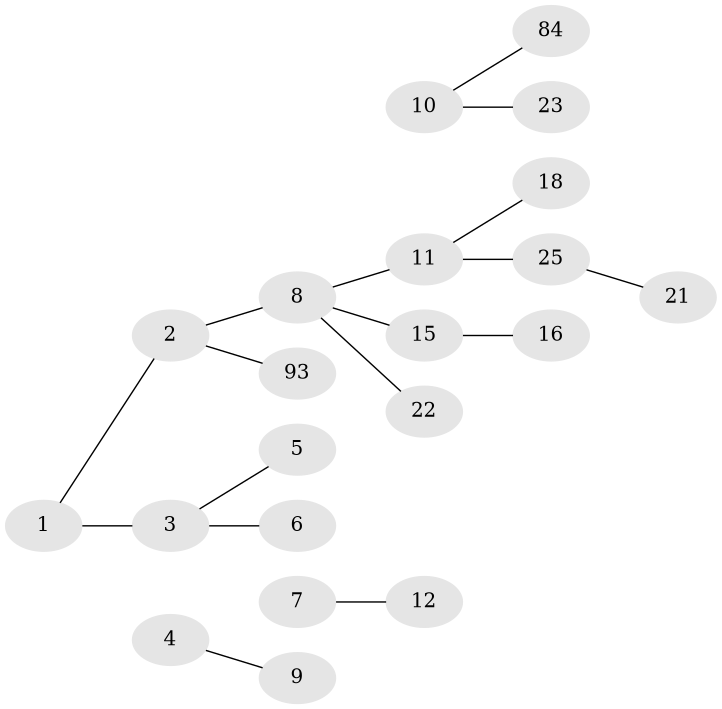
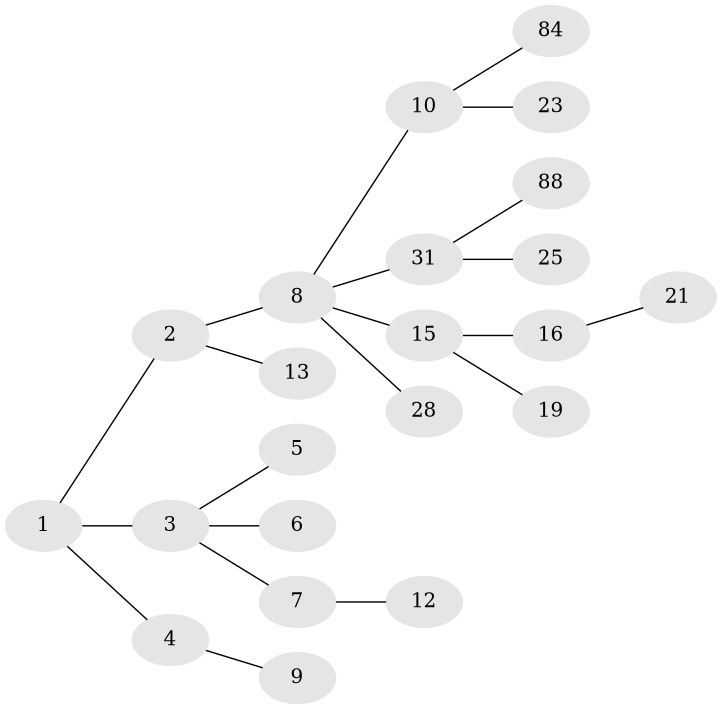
(551, 183) -> (551, 183)
none -> (361, 202)
(424, 259) -> (424, 259)
(615, 278) -> (615, 316)
(297, 374) -> (297, 374)
(424, 412) -> (424, 412)
none -> (551, 412)
none -> (234, 564)
none -> (107, 583)
